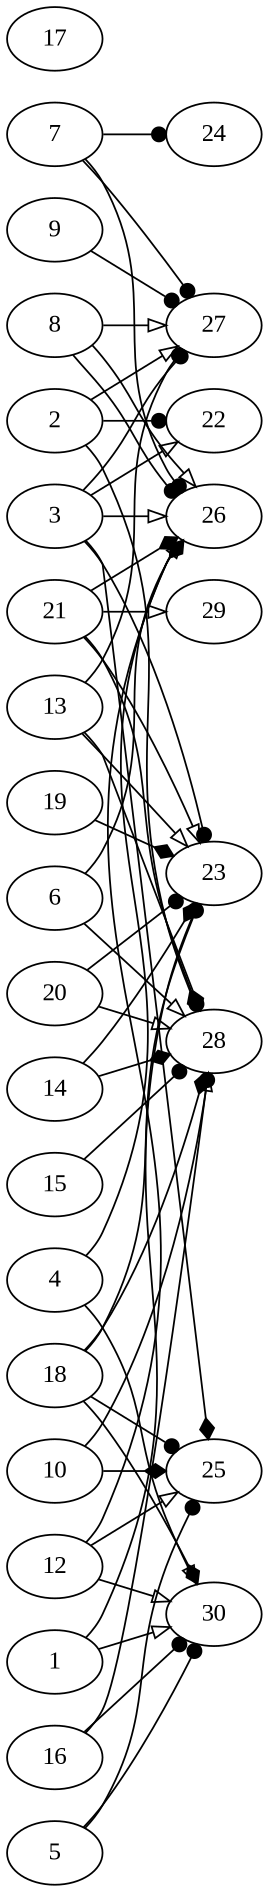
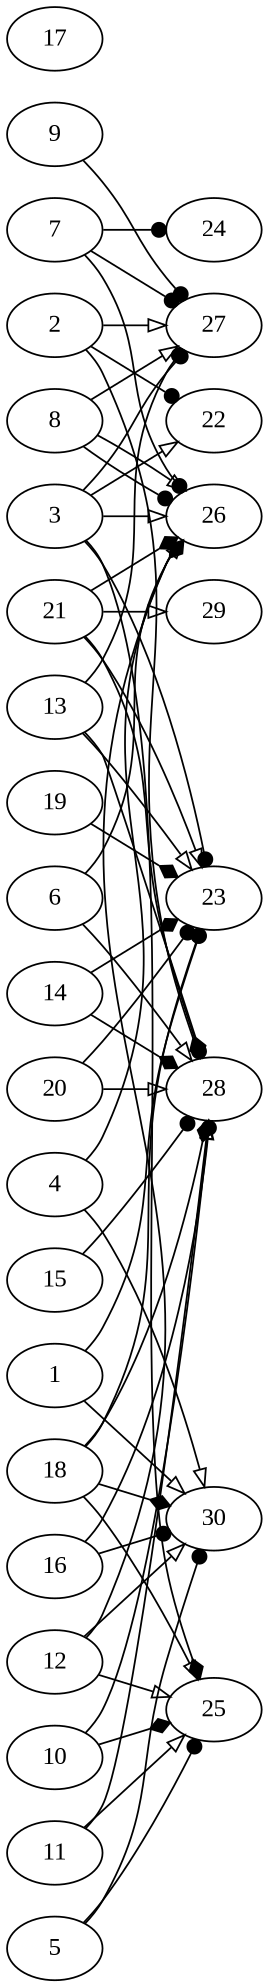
(124, 1417) -> (134, 1564)
none -> (55, 1853)
